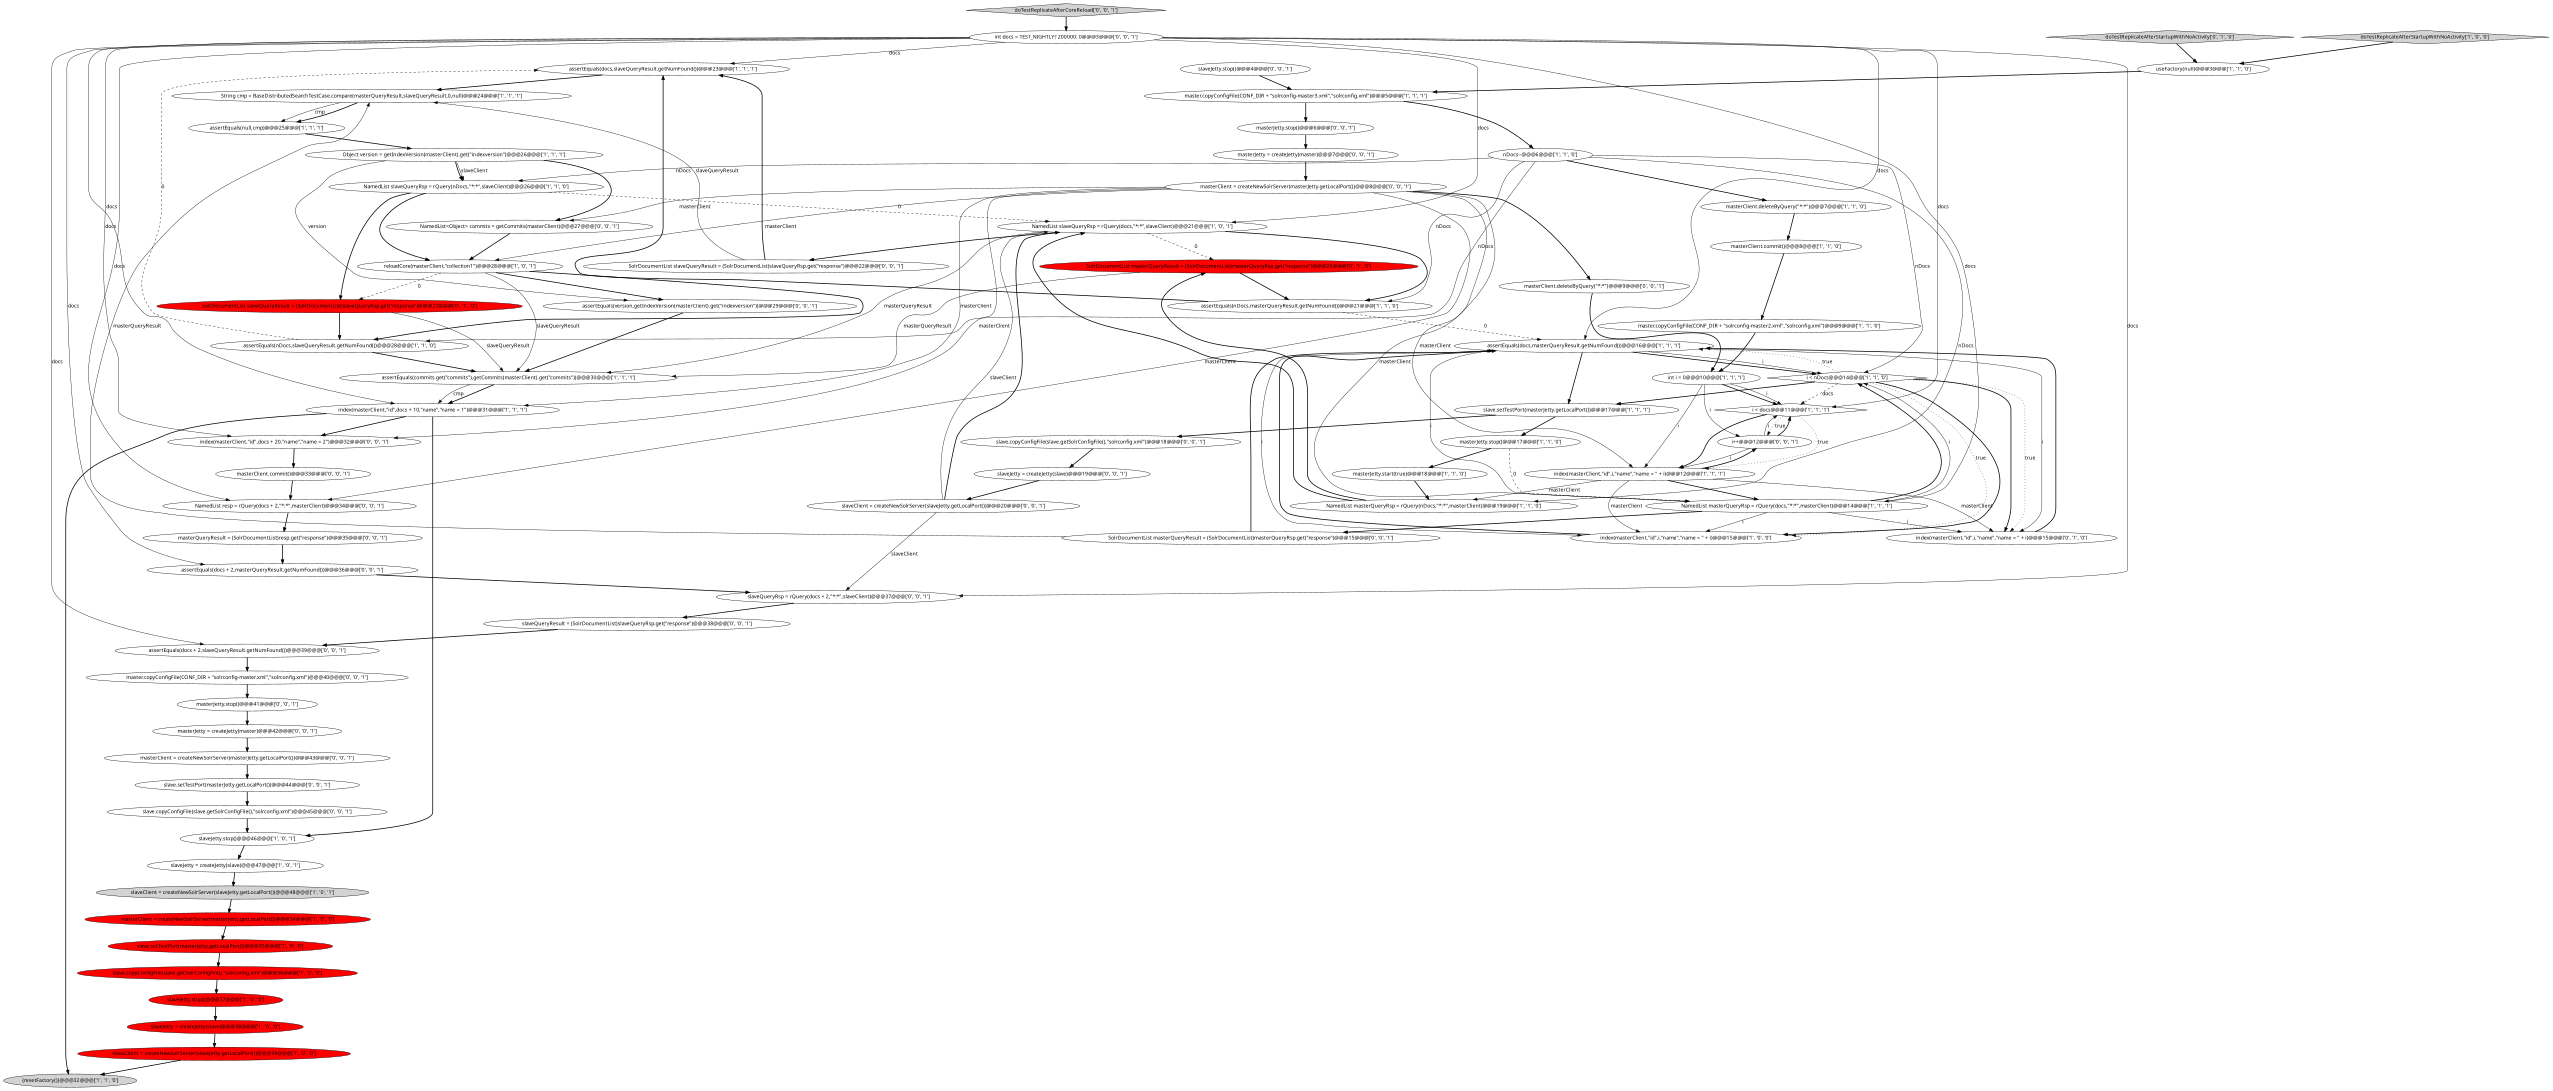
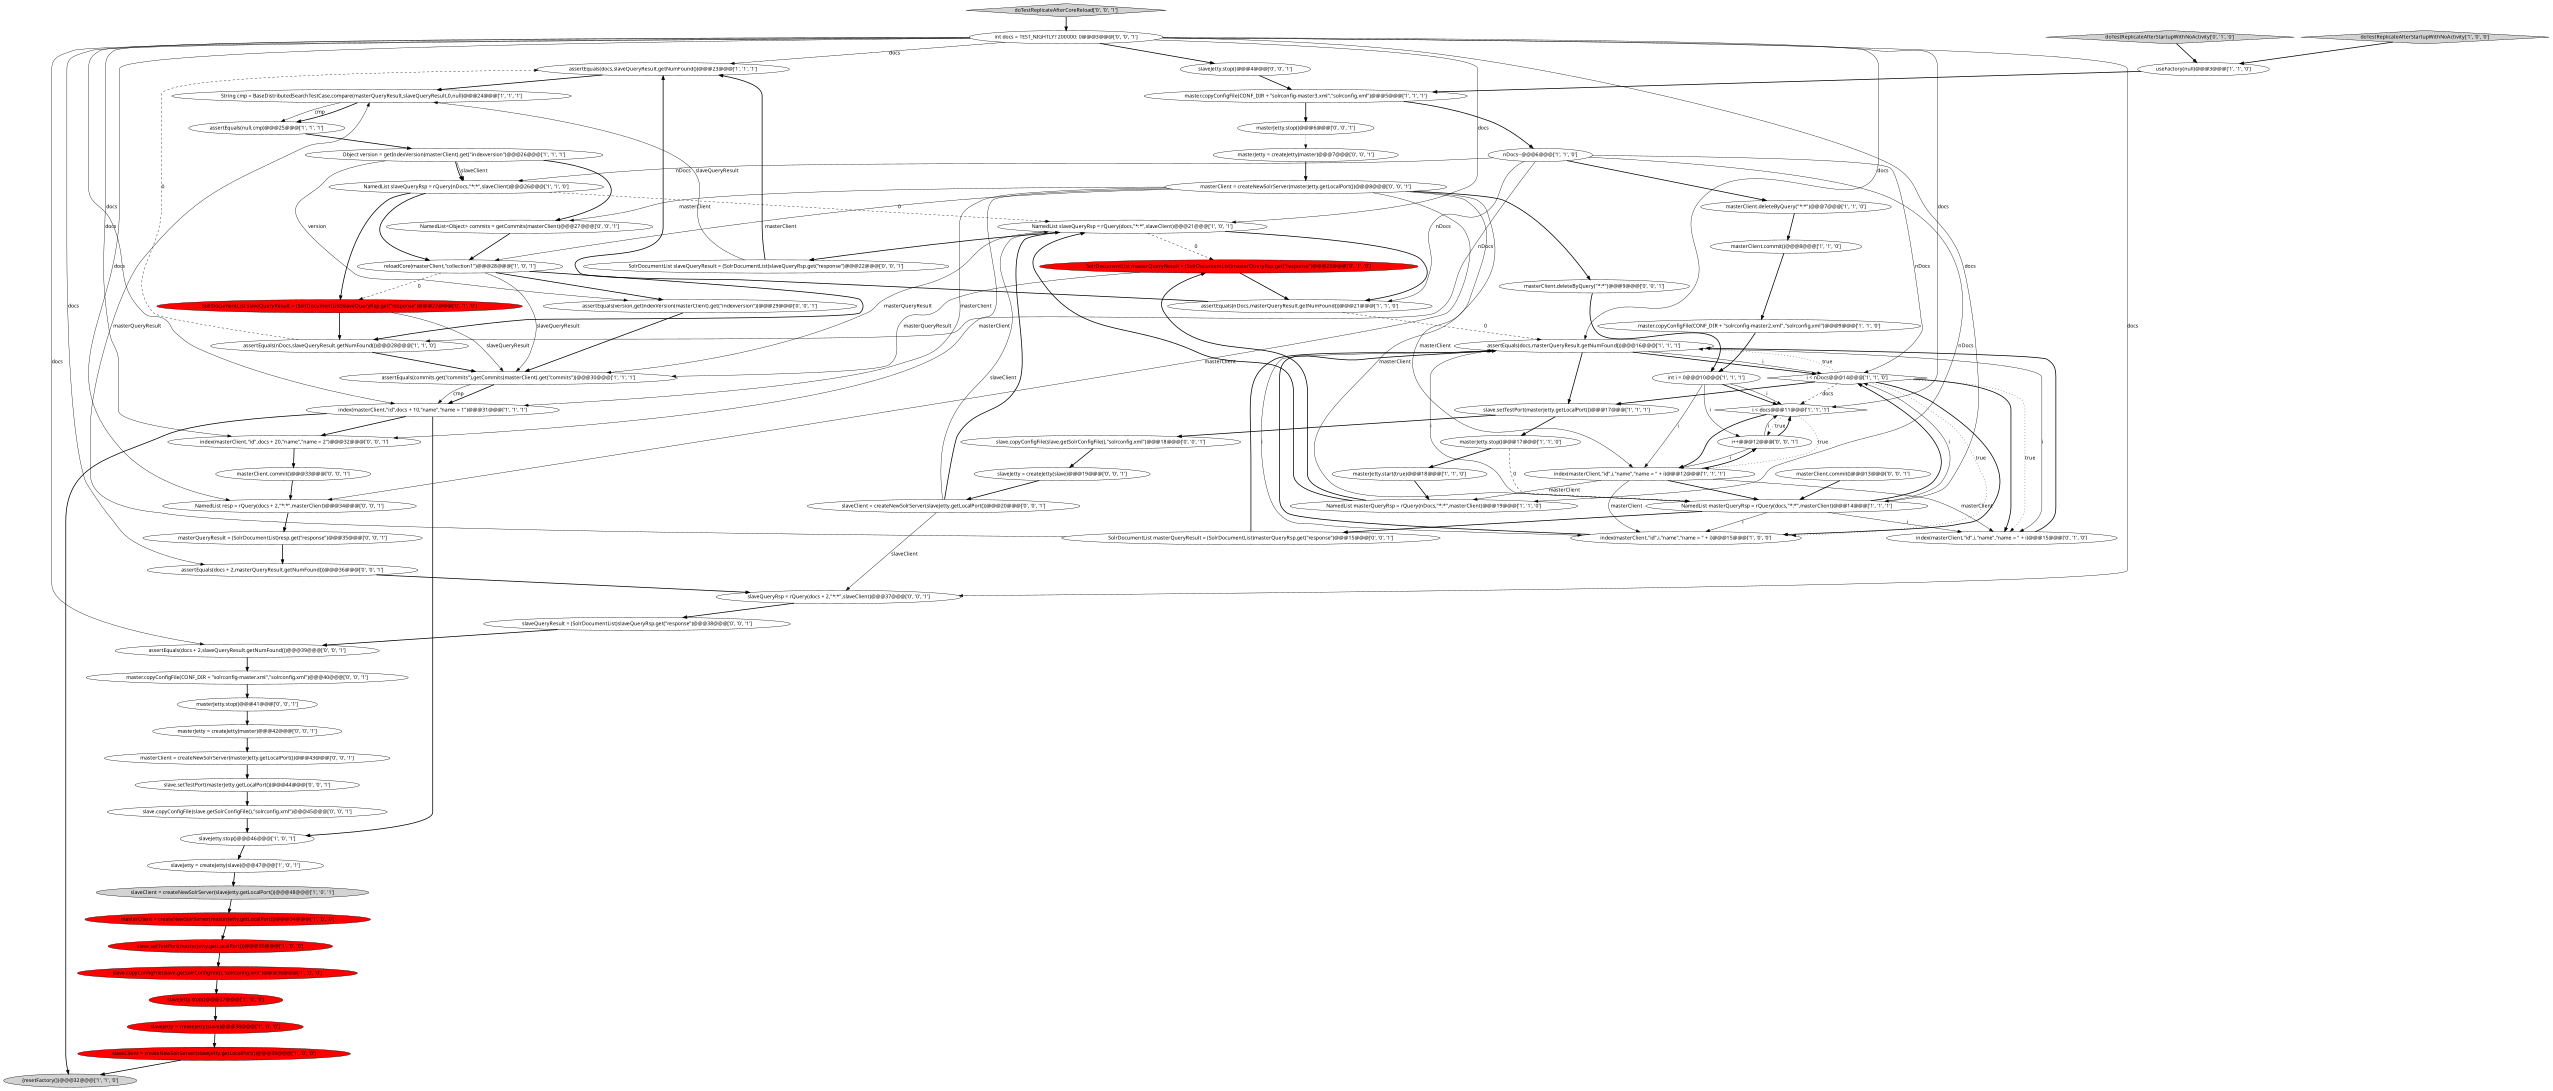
none -> (1155, 53)
(1306, 140) -> (1306, 140)
none -> (1853, 474)
